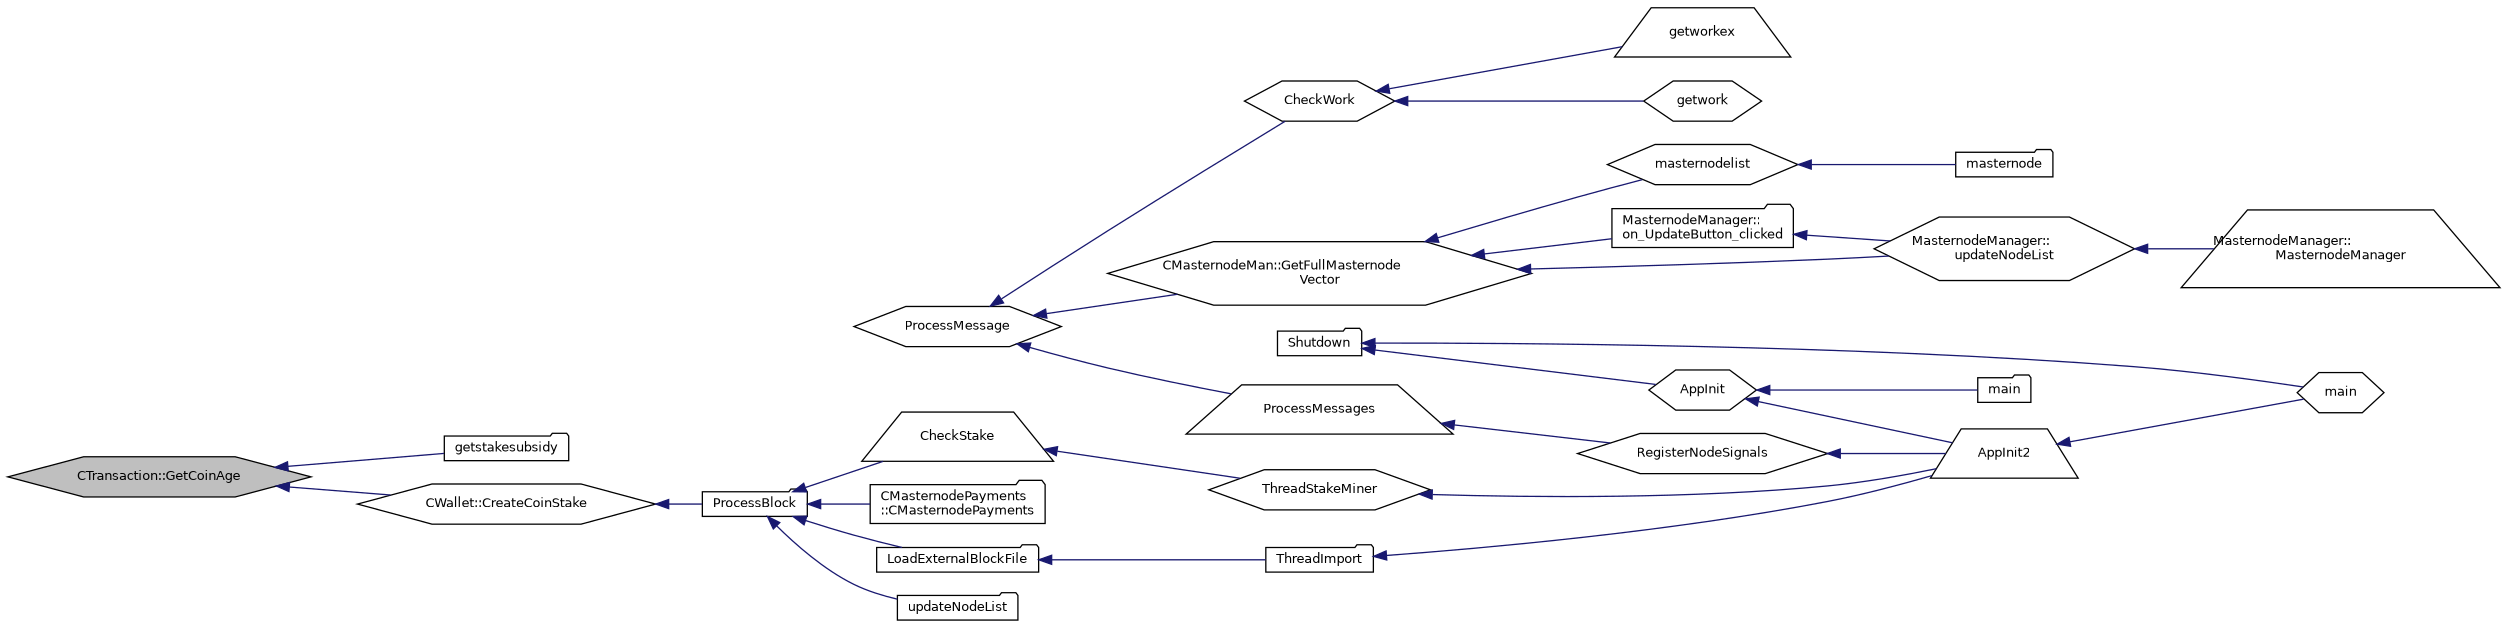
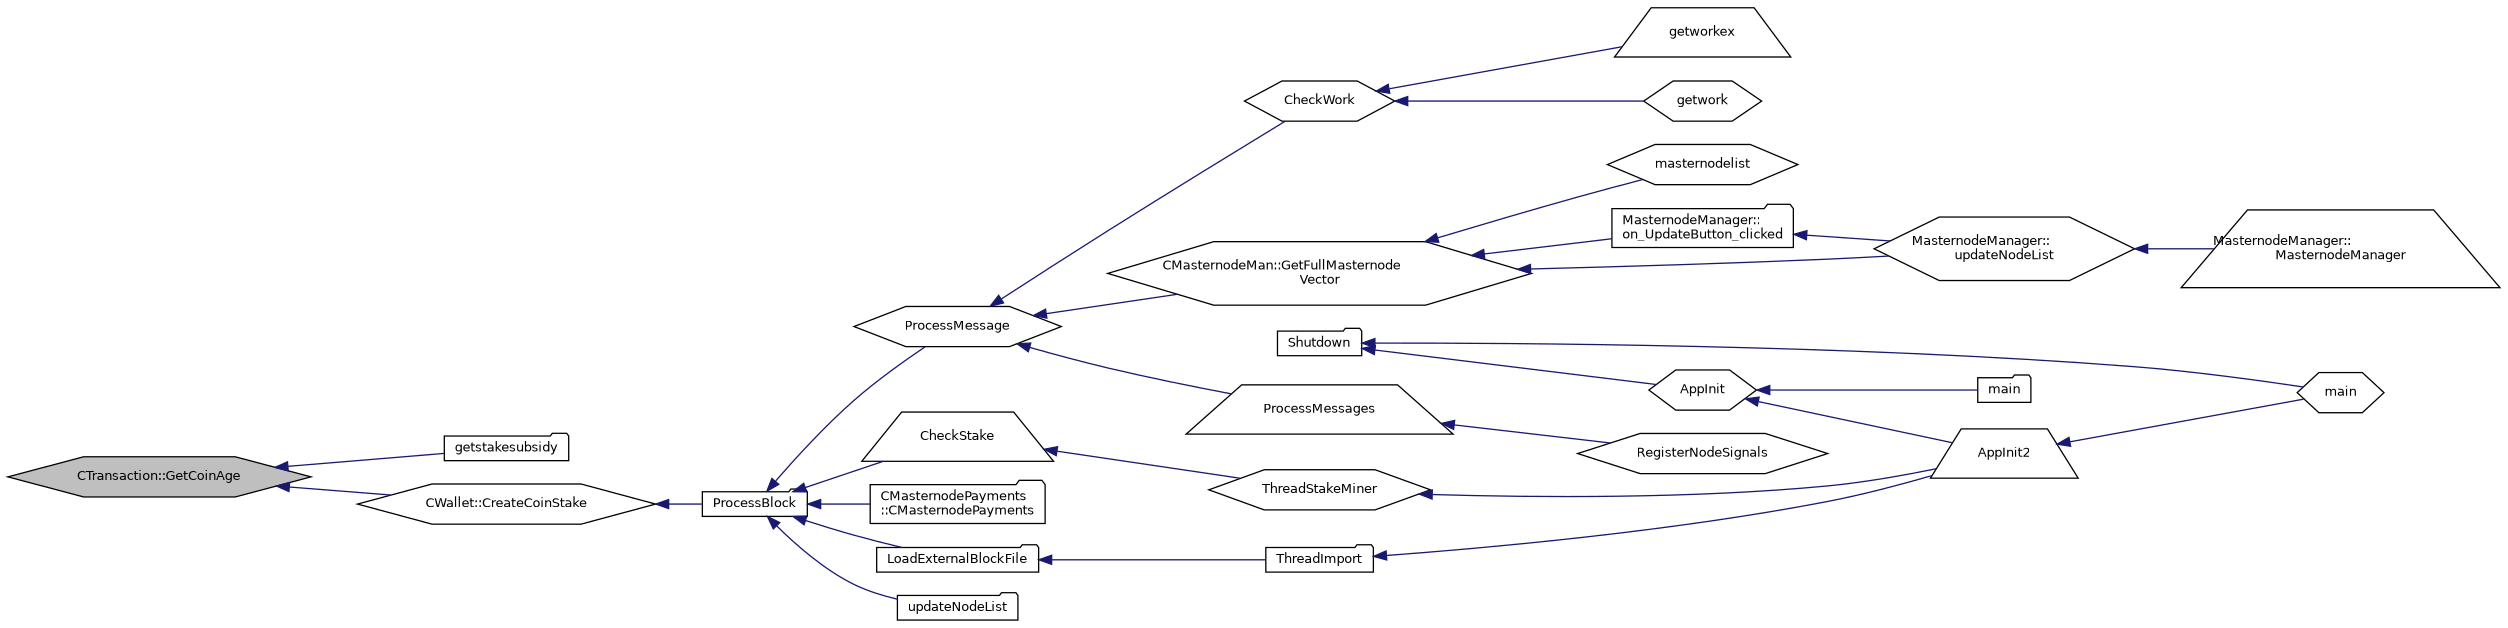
(2004, 165) -> none
none -> (845, 408)
(1893, 454) -> none
